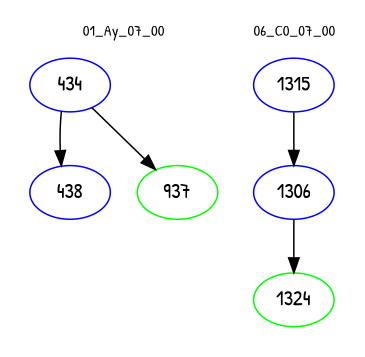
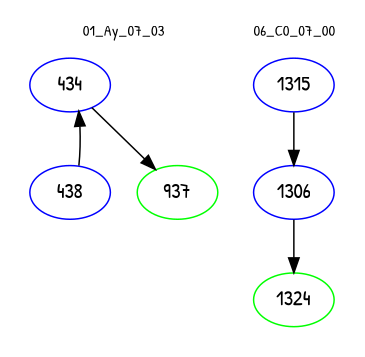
(124, 32) -> (124, 32)
(60, 131) -> (80, 146)
